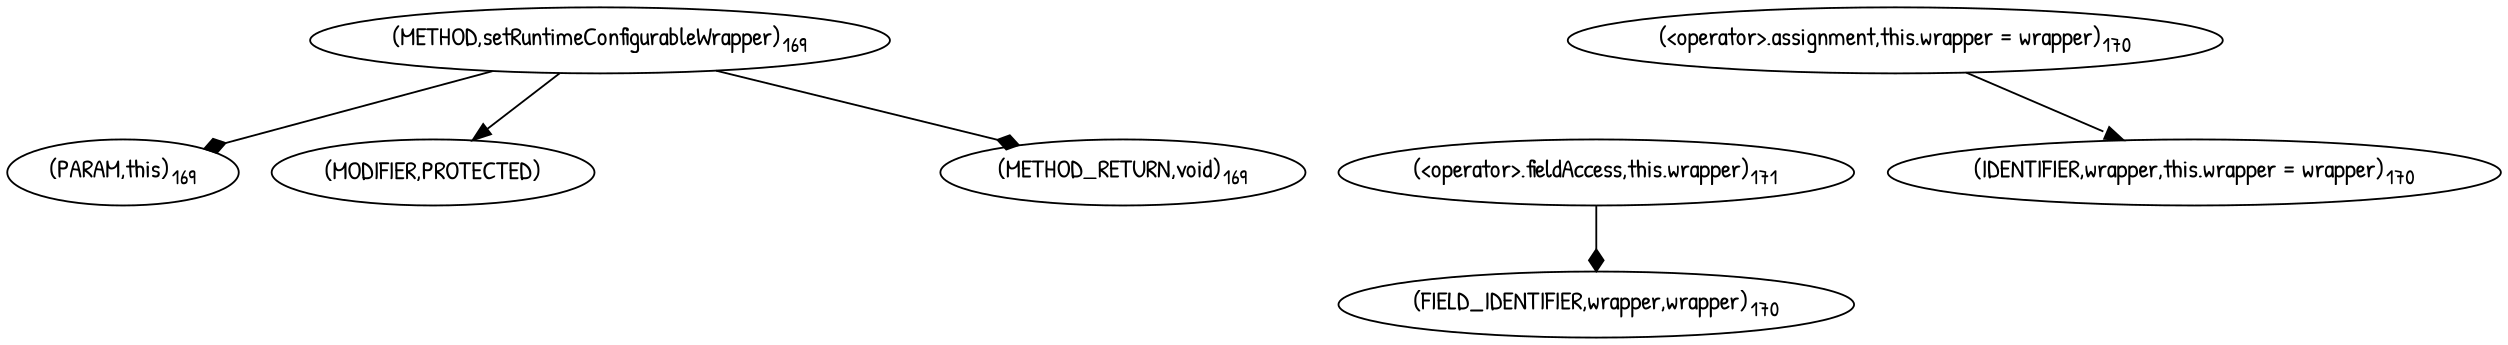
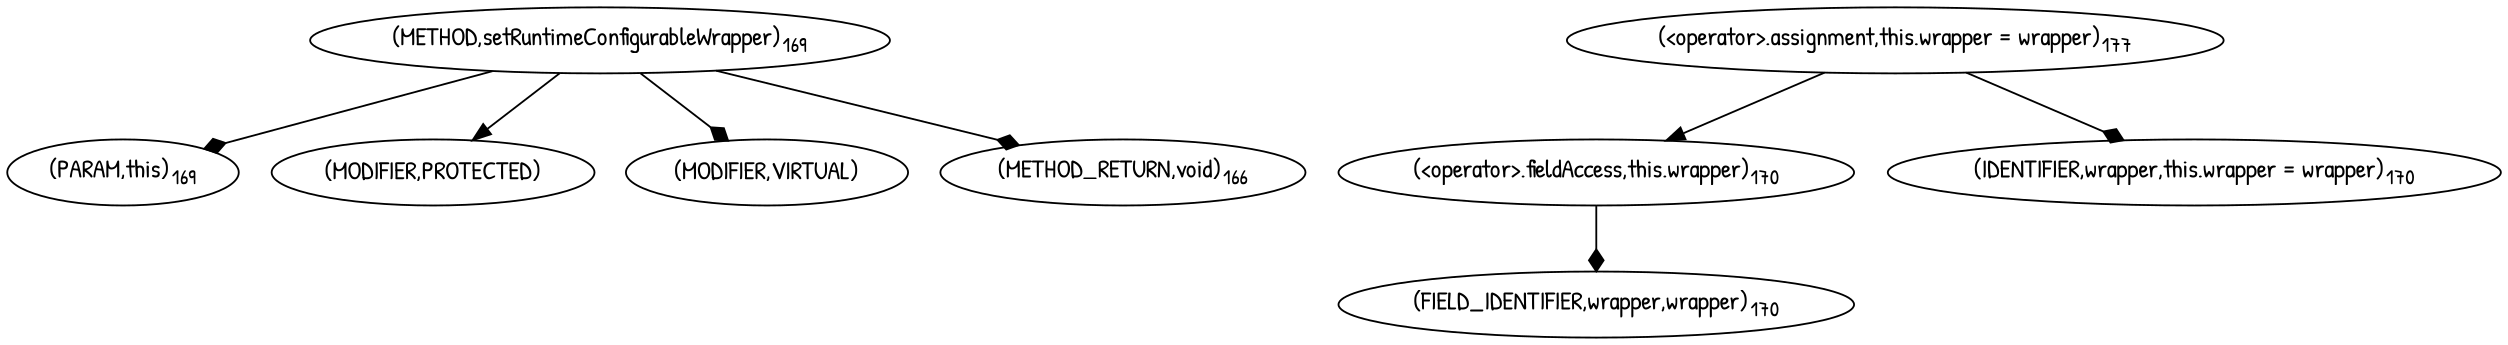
(2117, 38) -> (2117, 38)
(2035, 102) -> (2035, 102)
none -> (1754, 103)
(1236, 170) -> (1236, 170)
(1765, 170) -> (1765, 170)
none -> (767, 172)
